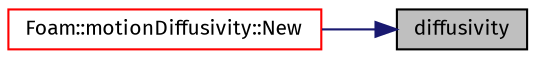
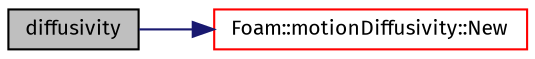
(349, 29) -> (166, 29)
